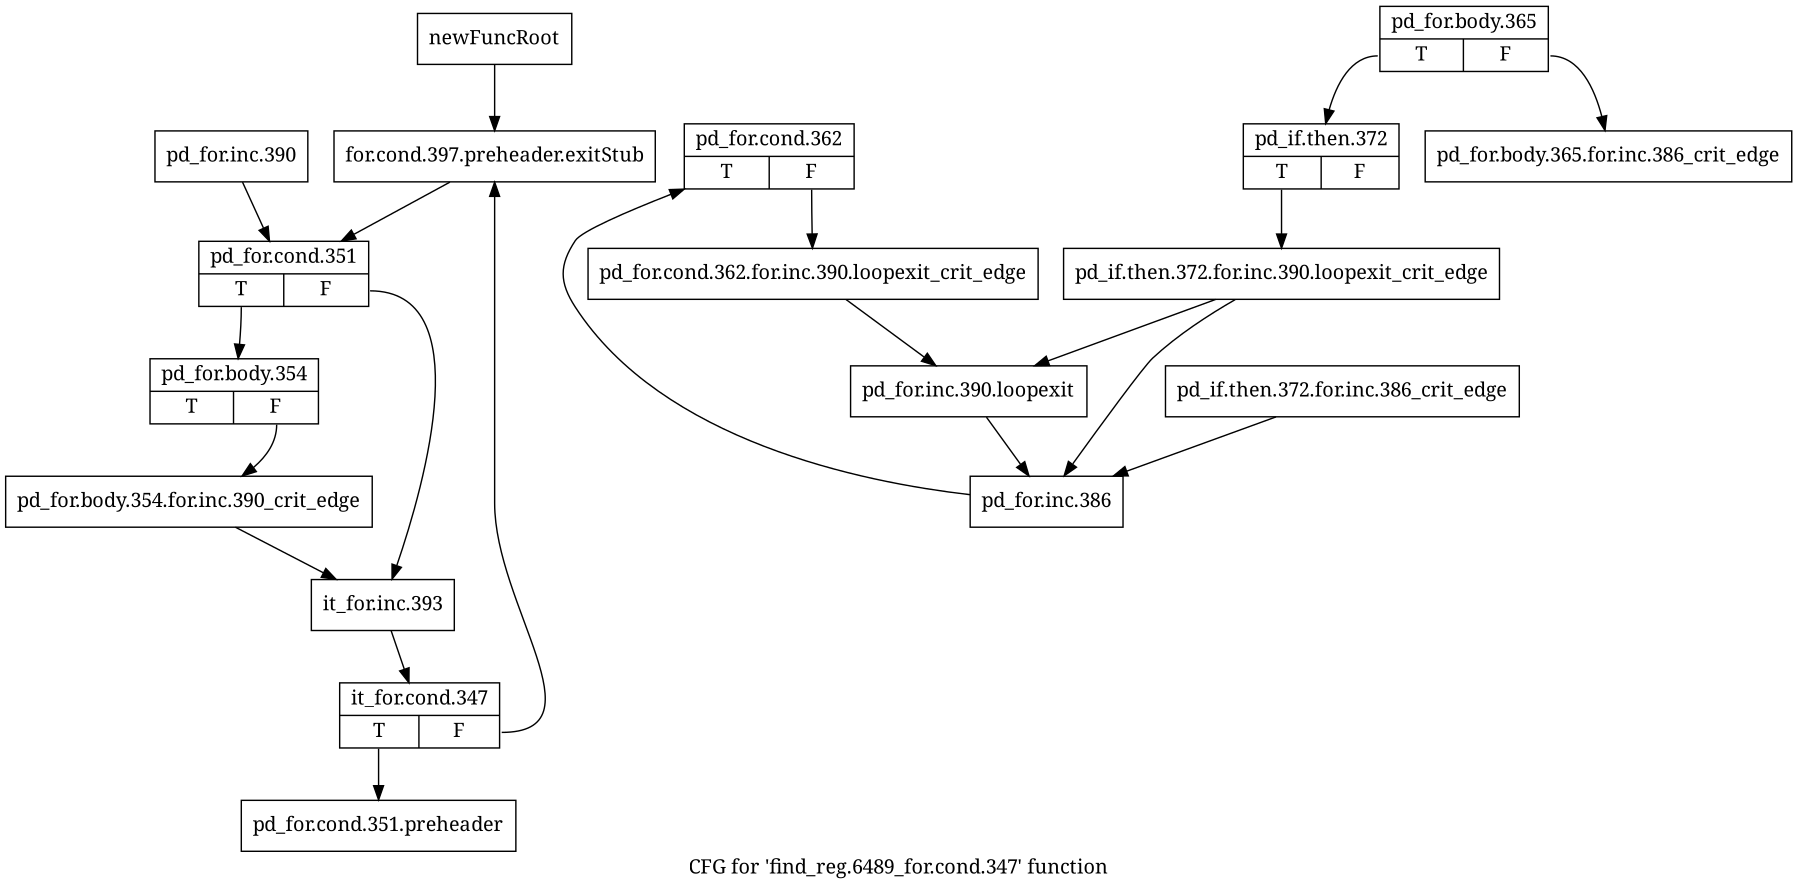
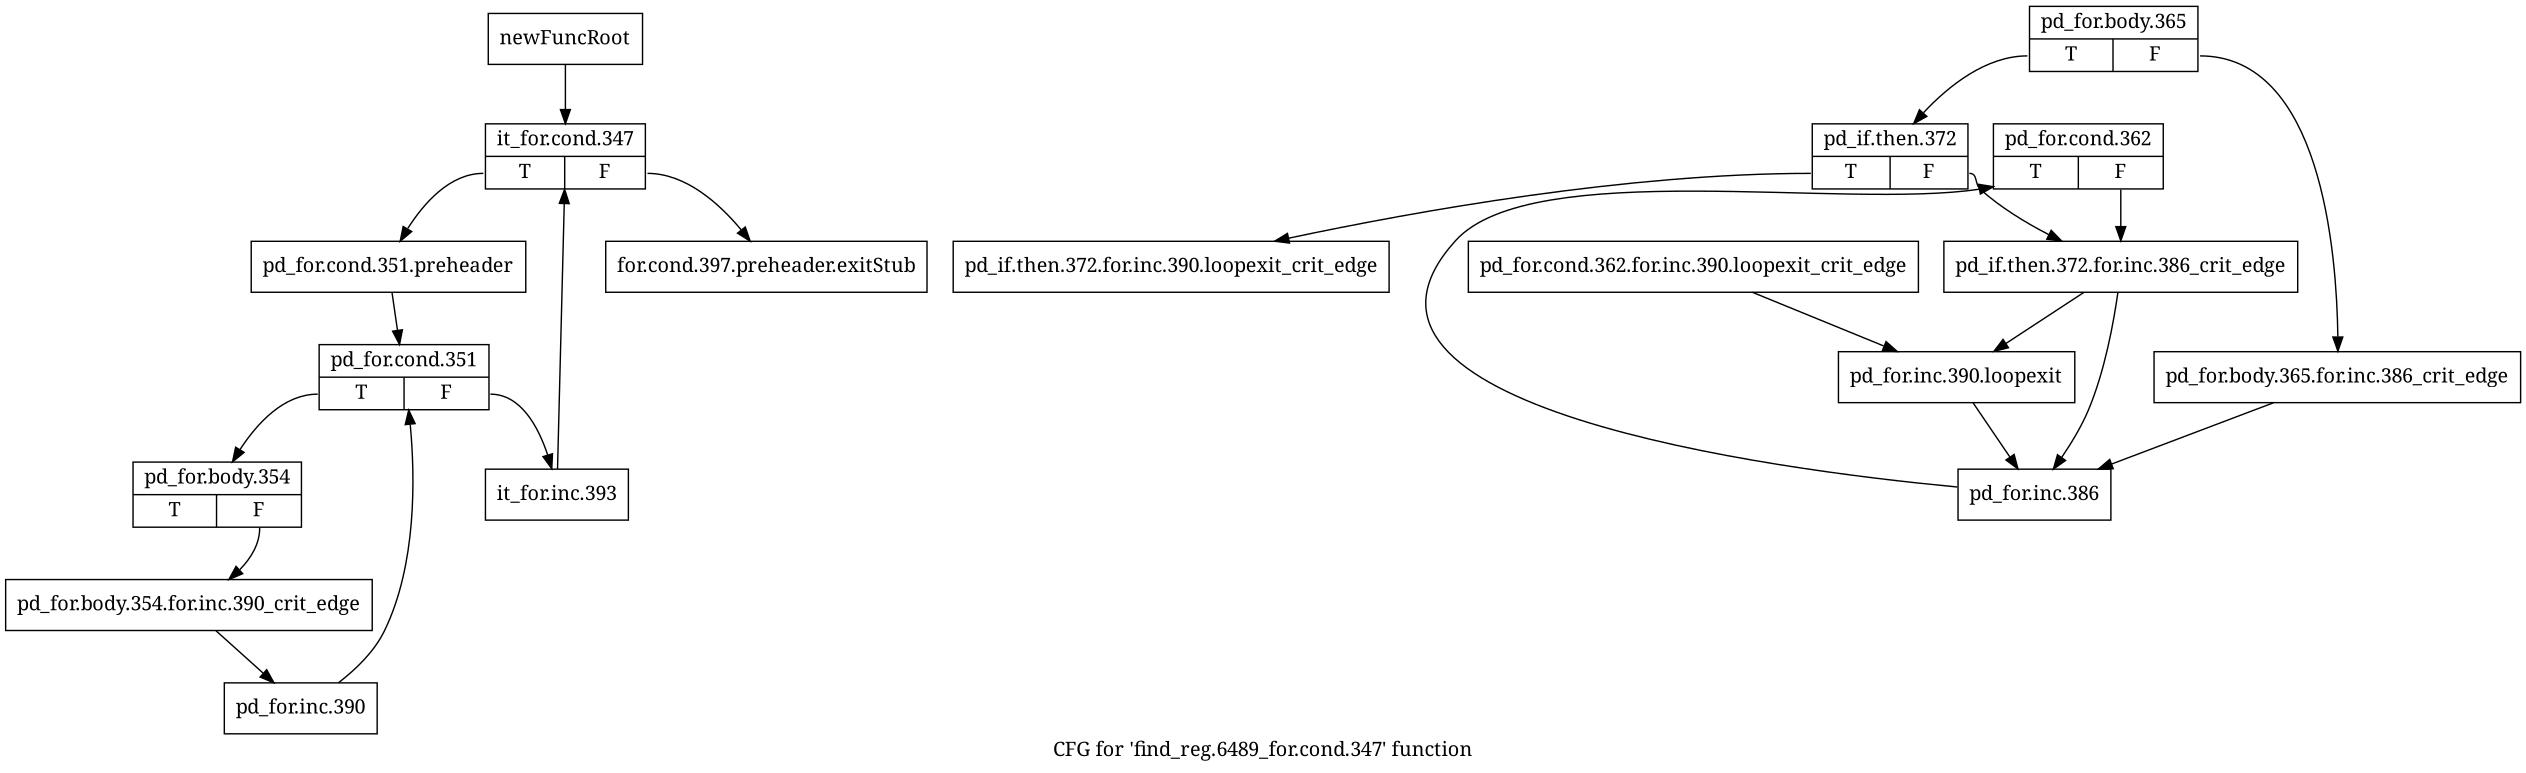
(495, 91) -> (565, 87)
(402, 208) -> (395, 311)
none -> (2005, 208)
(812, 212) -> (2121, 208)
(1132, 330) -> (2045, 318)
(1143, 370) -> (2193, 433)
(279, 550) -> (240, 652)
